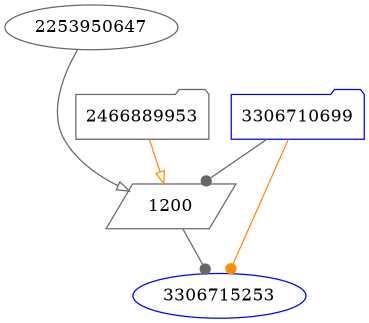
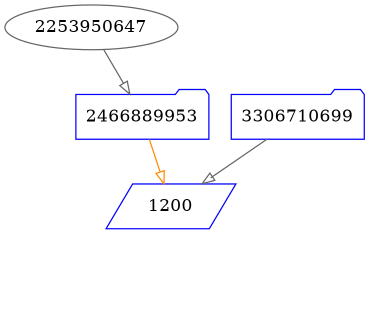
(142, 117) -> (142, 117)
(60, 129) -> (114, 67)
(239, 159) -> (239, 159)
(171, 206) -> (171, 206)
(219, 296) -> none
